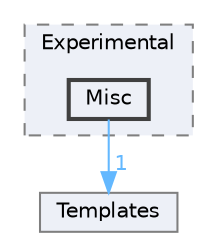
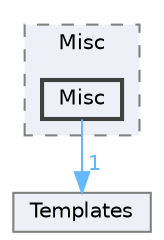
(109, 44) -> (82, 44)
